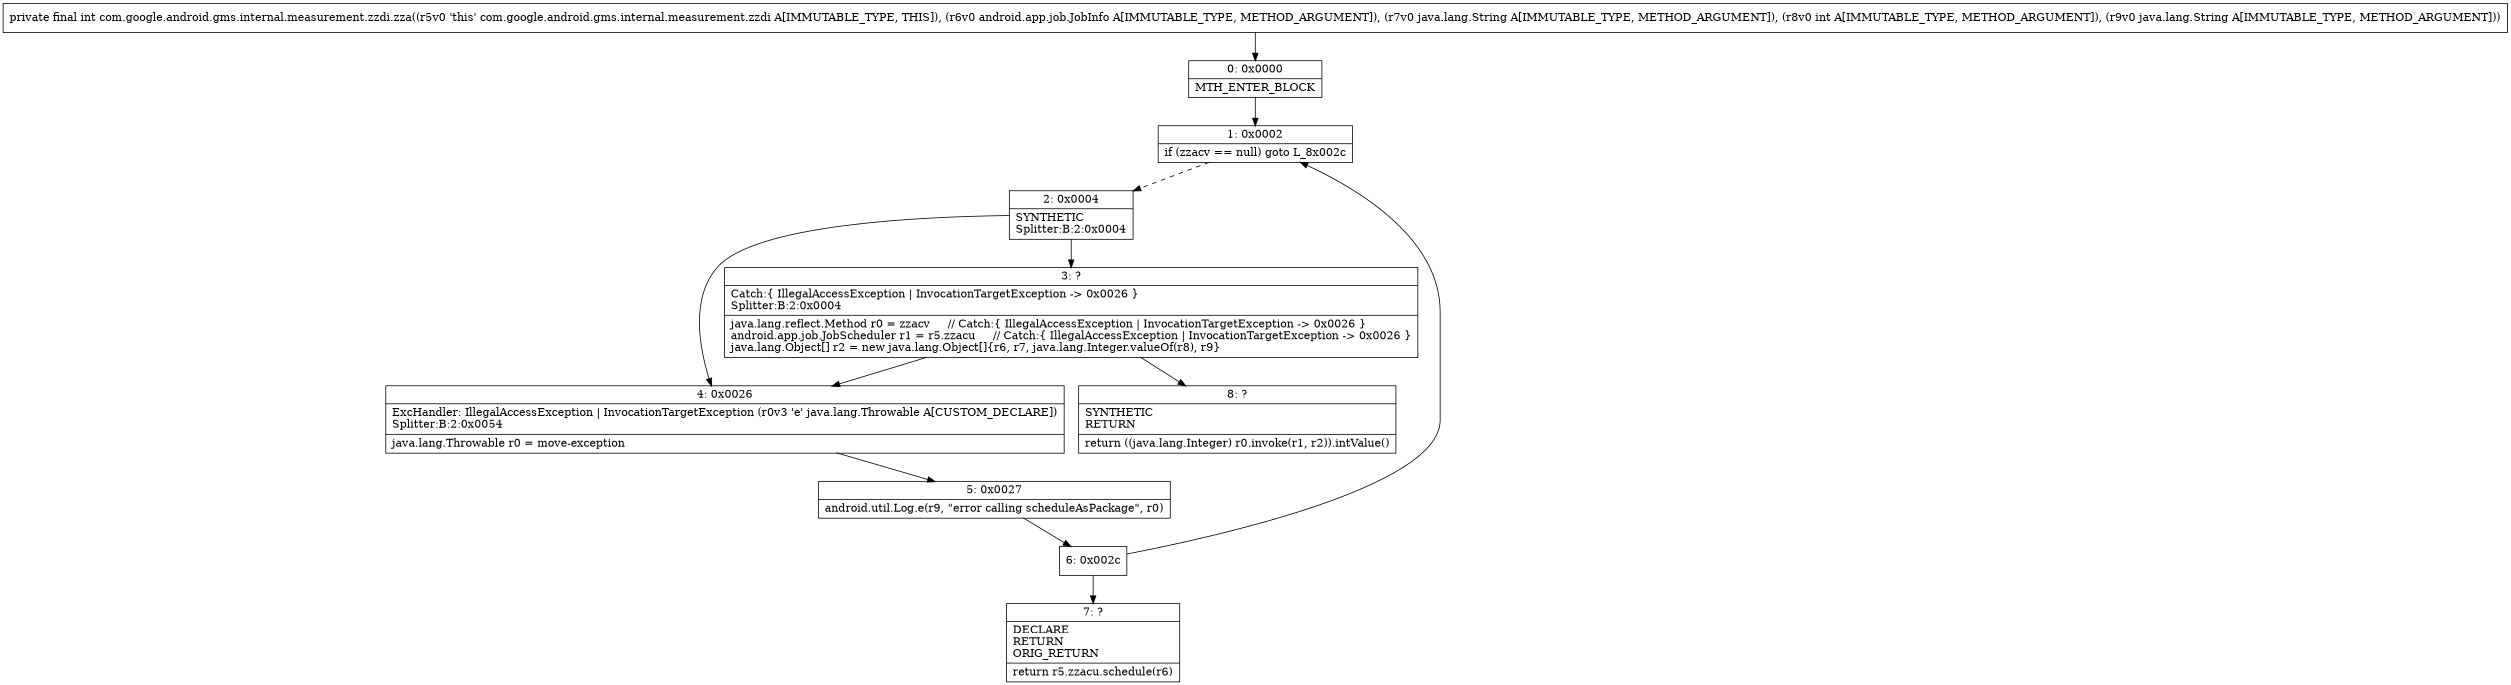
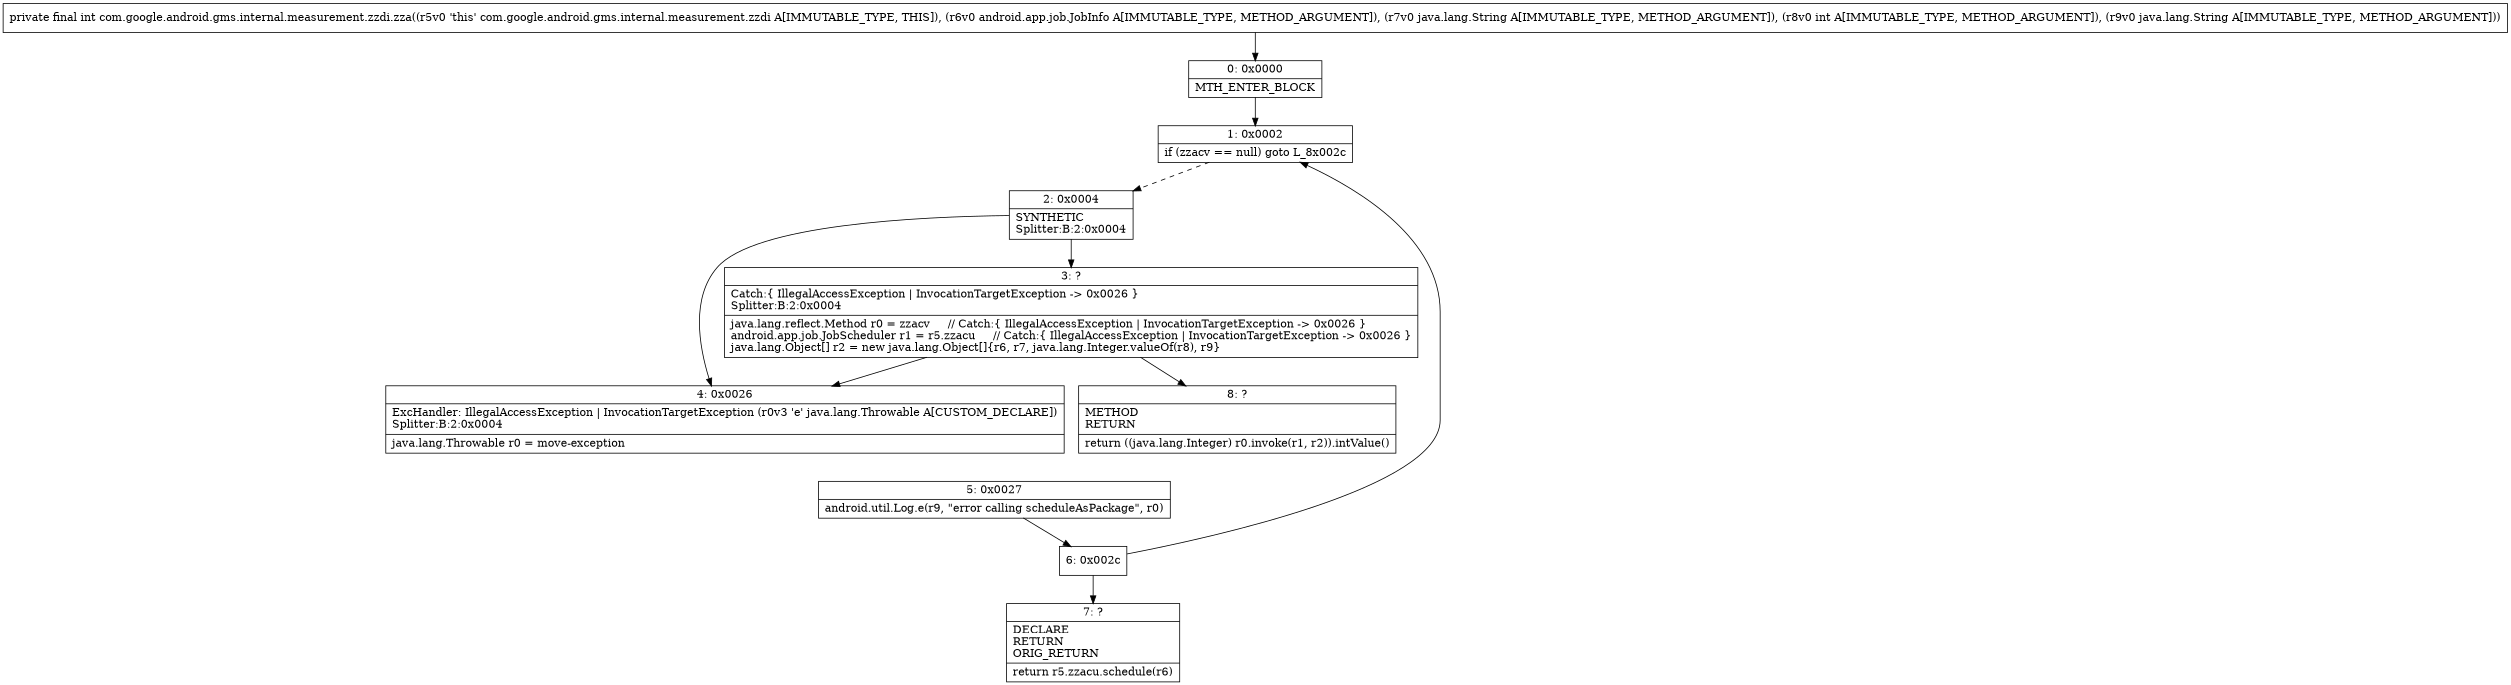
(1119, 413) -> (1112, 413)
(448, 425) -> (448, 425)
(882, 466) -> none
